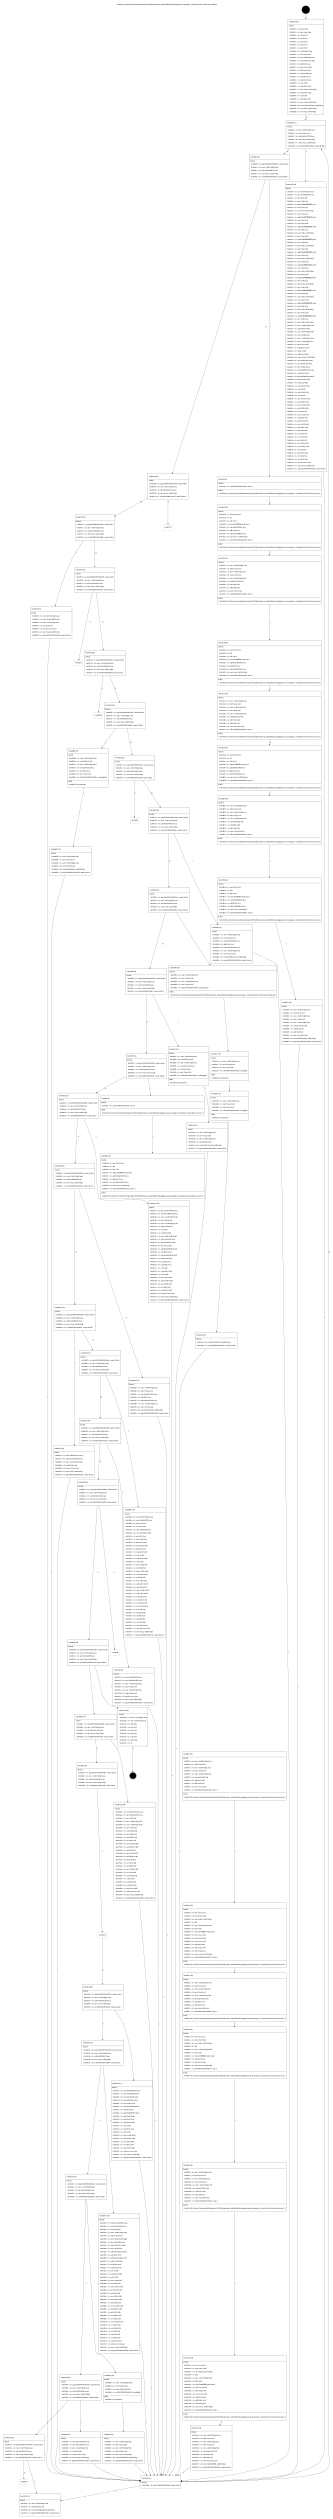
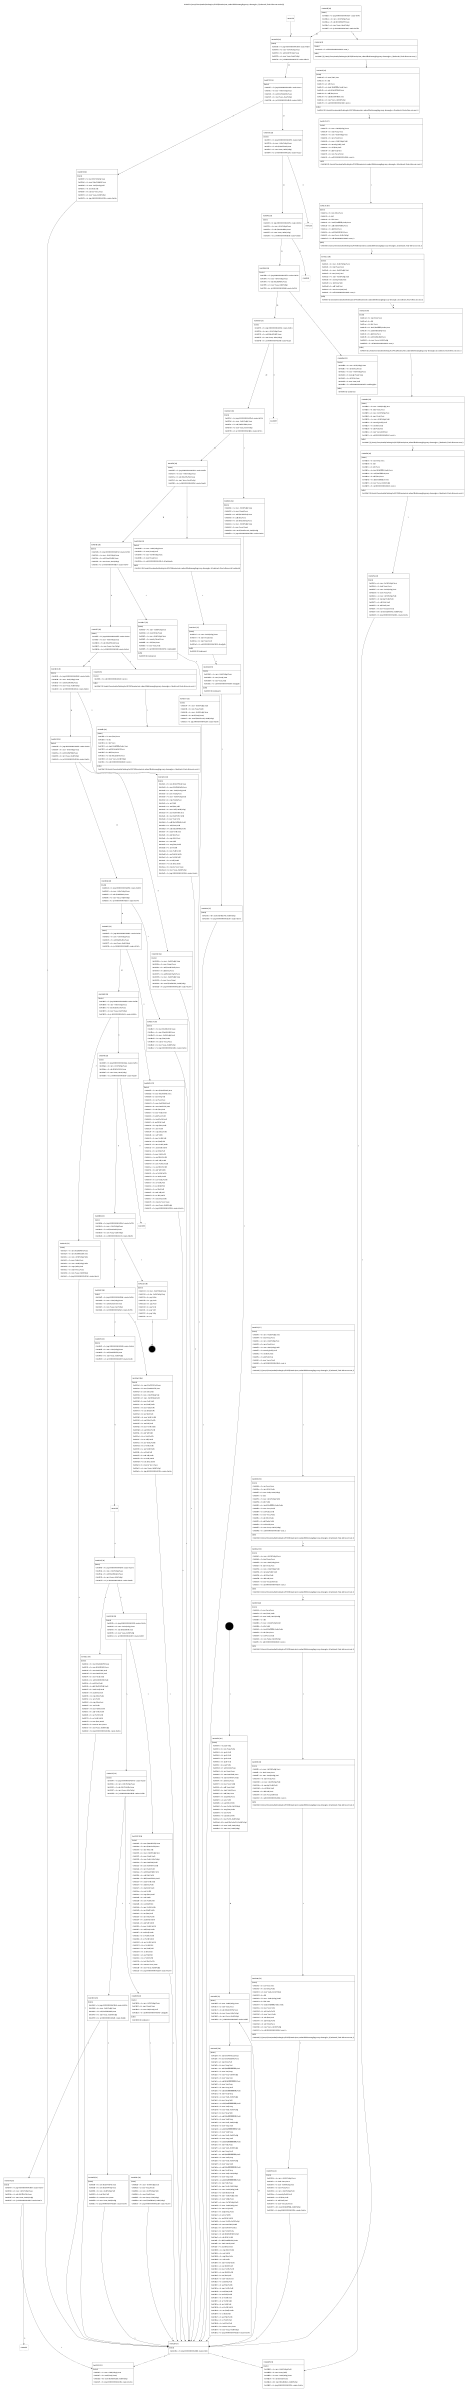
(287, 151) -> none
(168, 511) -> (291, 29)
(51, 1715) -> (235, 2360)
